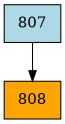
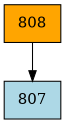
(33, 57) -> (33, 57)
